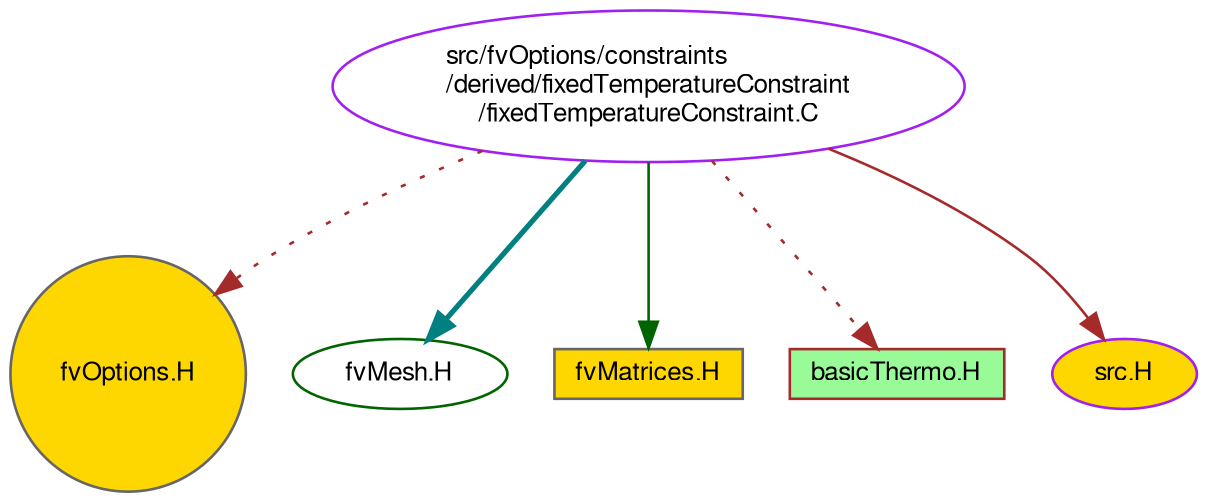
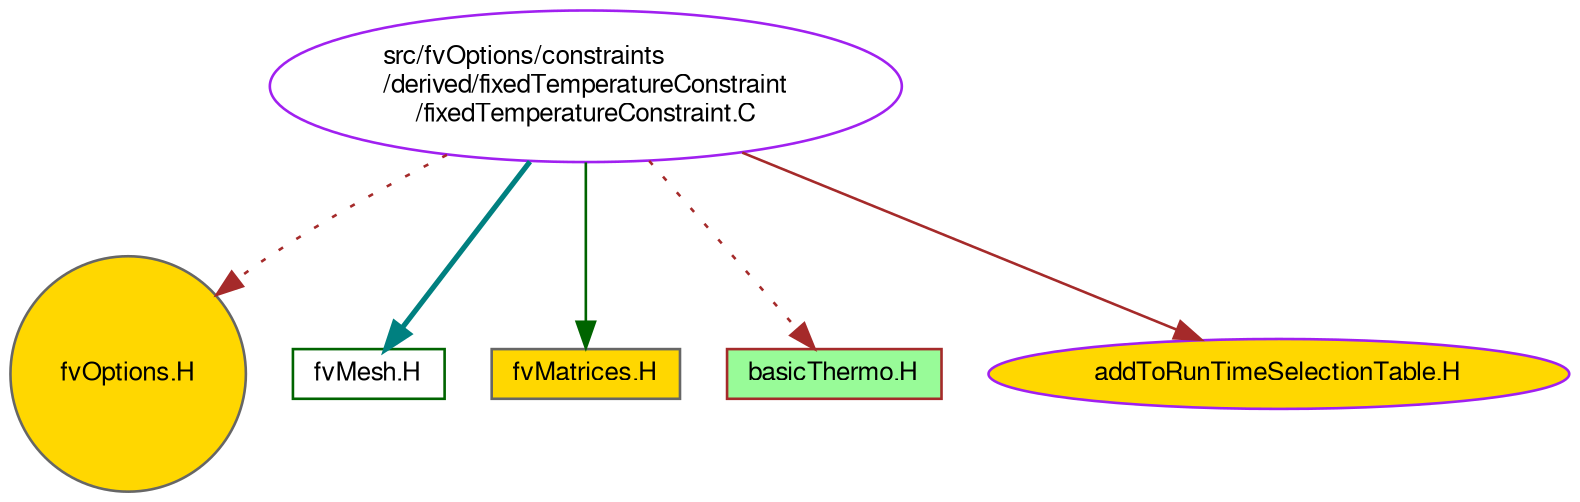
(400, 374) -> (369, 374)
(1125, 374) -> (1279, 374)
